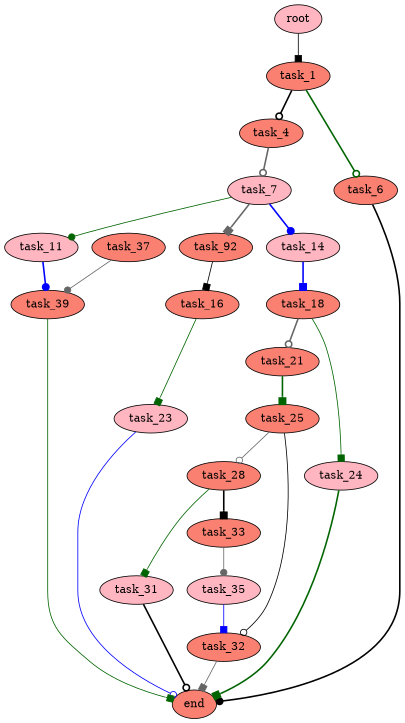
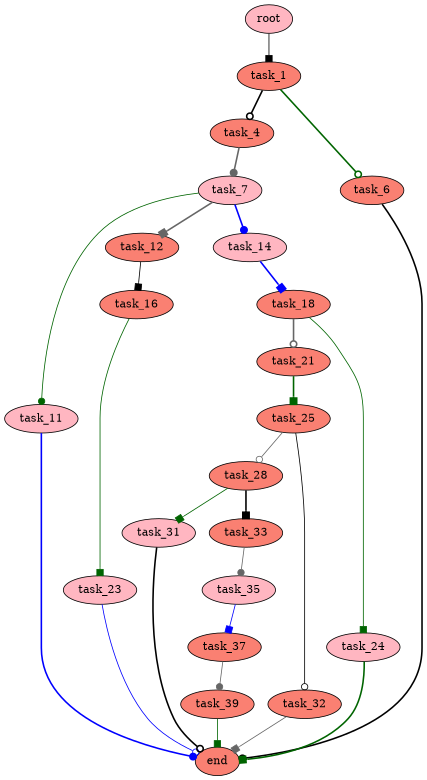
(266, 158) -> (237, 158)
(216, 247) -> (142, 247)
(44, 273) -> (41, 639)
(224, 615) -> (233, 615)
